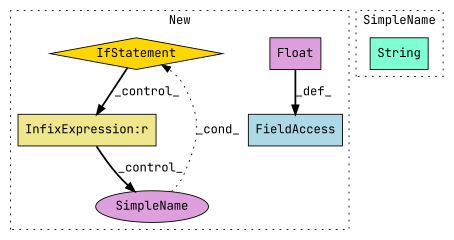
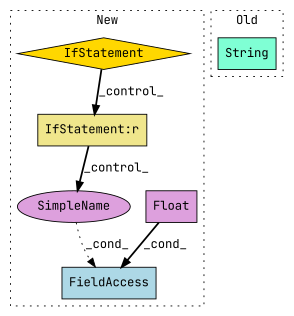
(400, 21) -> (247, 21)
(314, 92) -> (165, 245)
(87, 130) -> (92, 130)
(197, 130) -> (81, 242)
